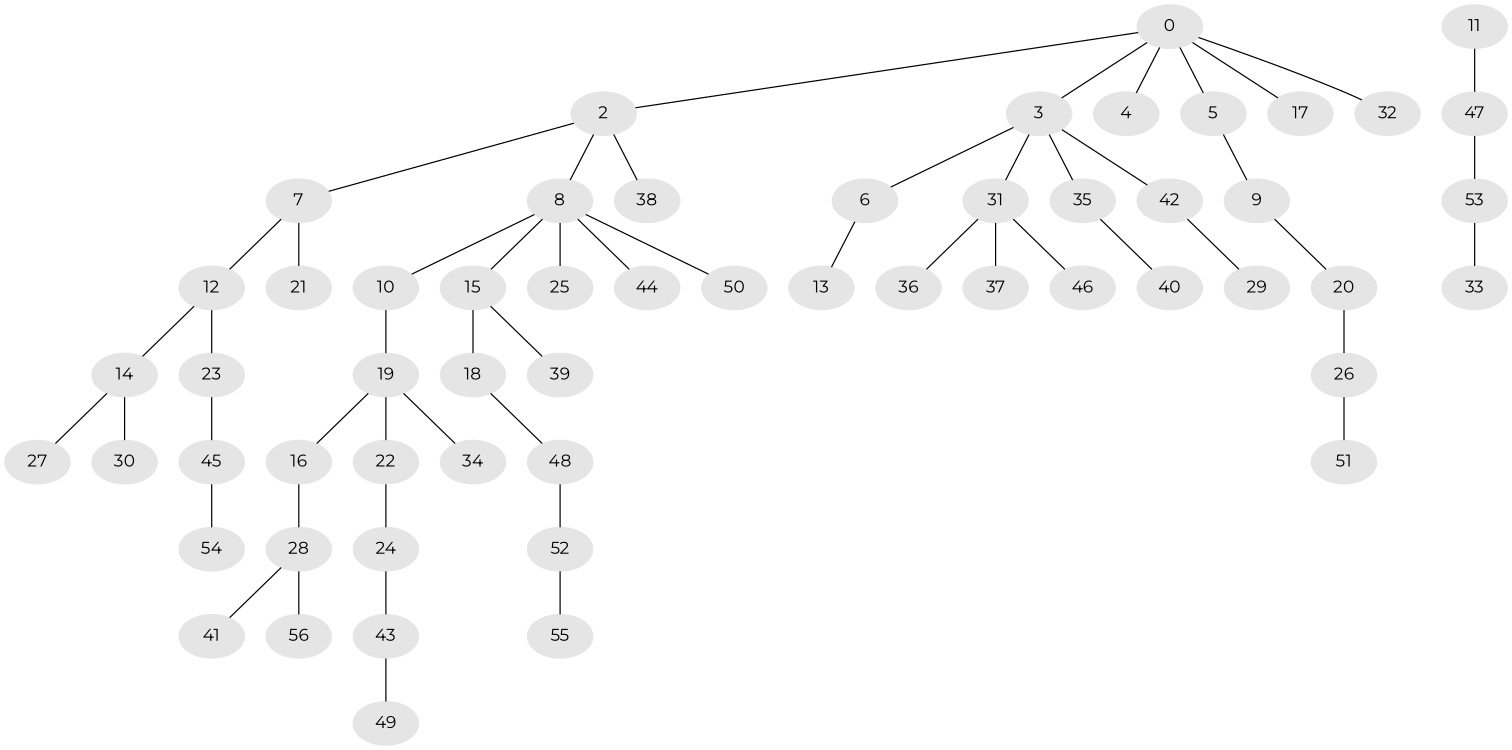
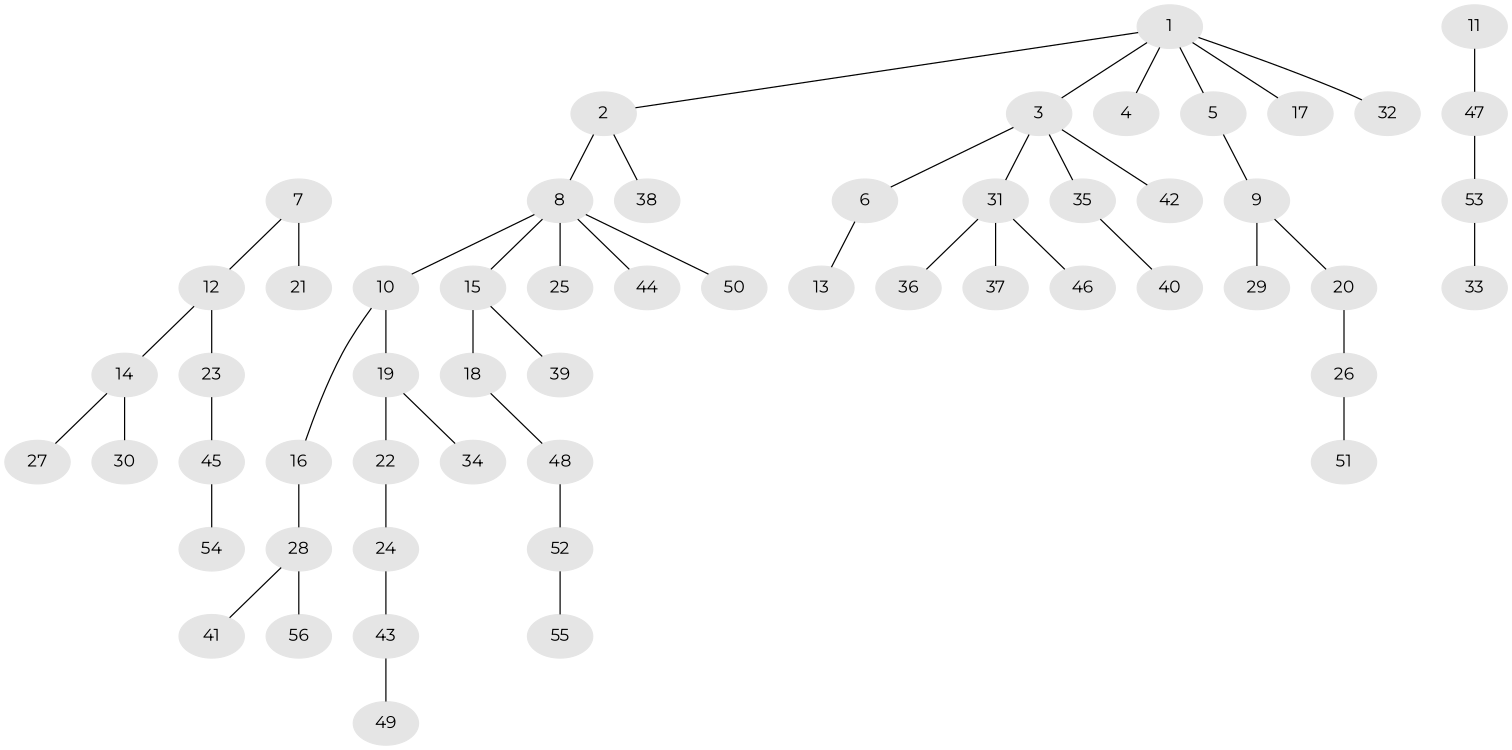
(1170, 27) -> (1170, 27)
(451, 157) -> none
(1213, 244) -> (1257, 244)
(342, 418) -> (333, 372)
